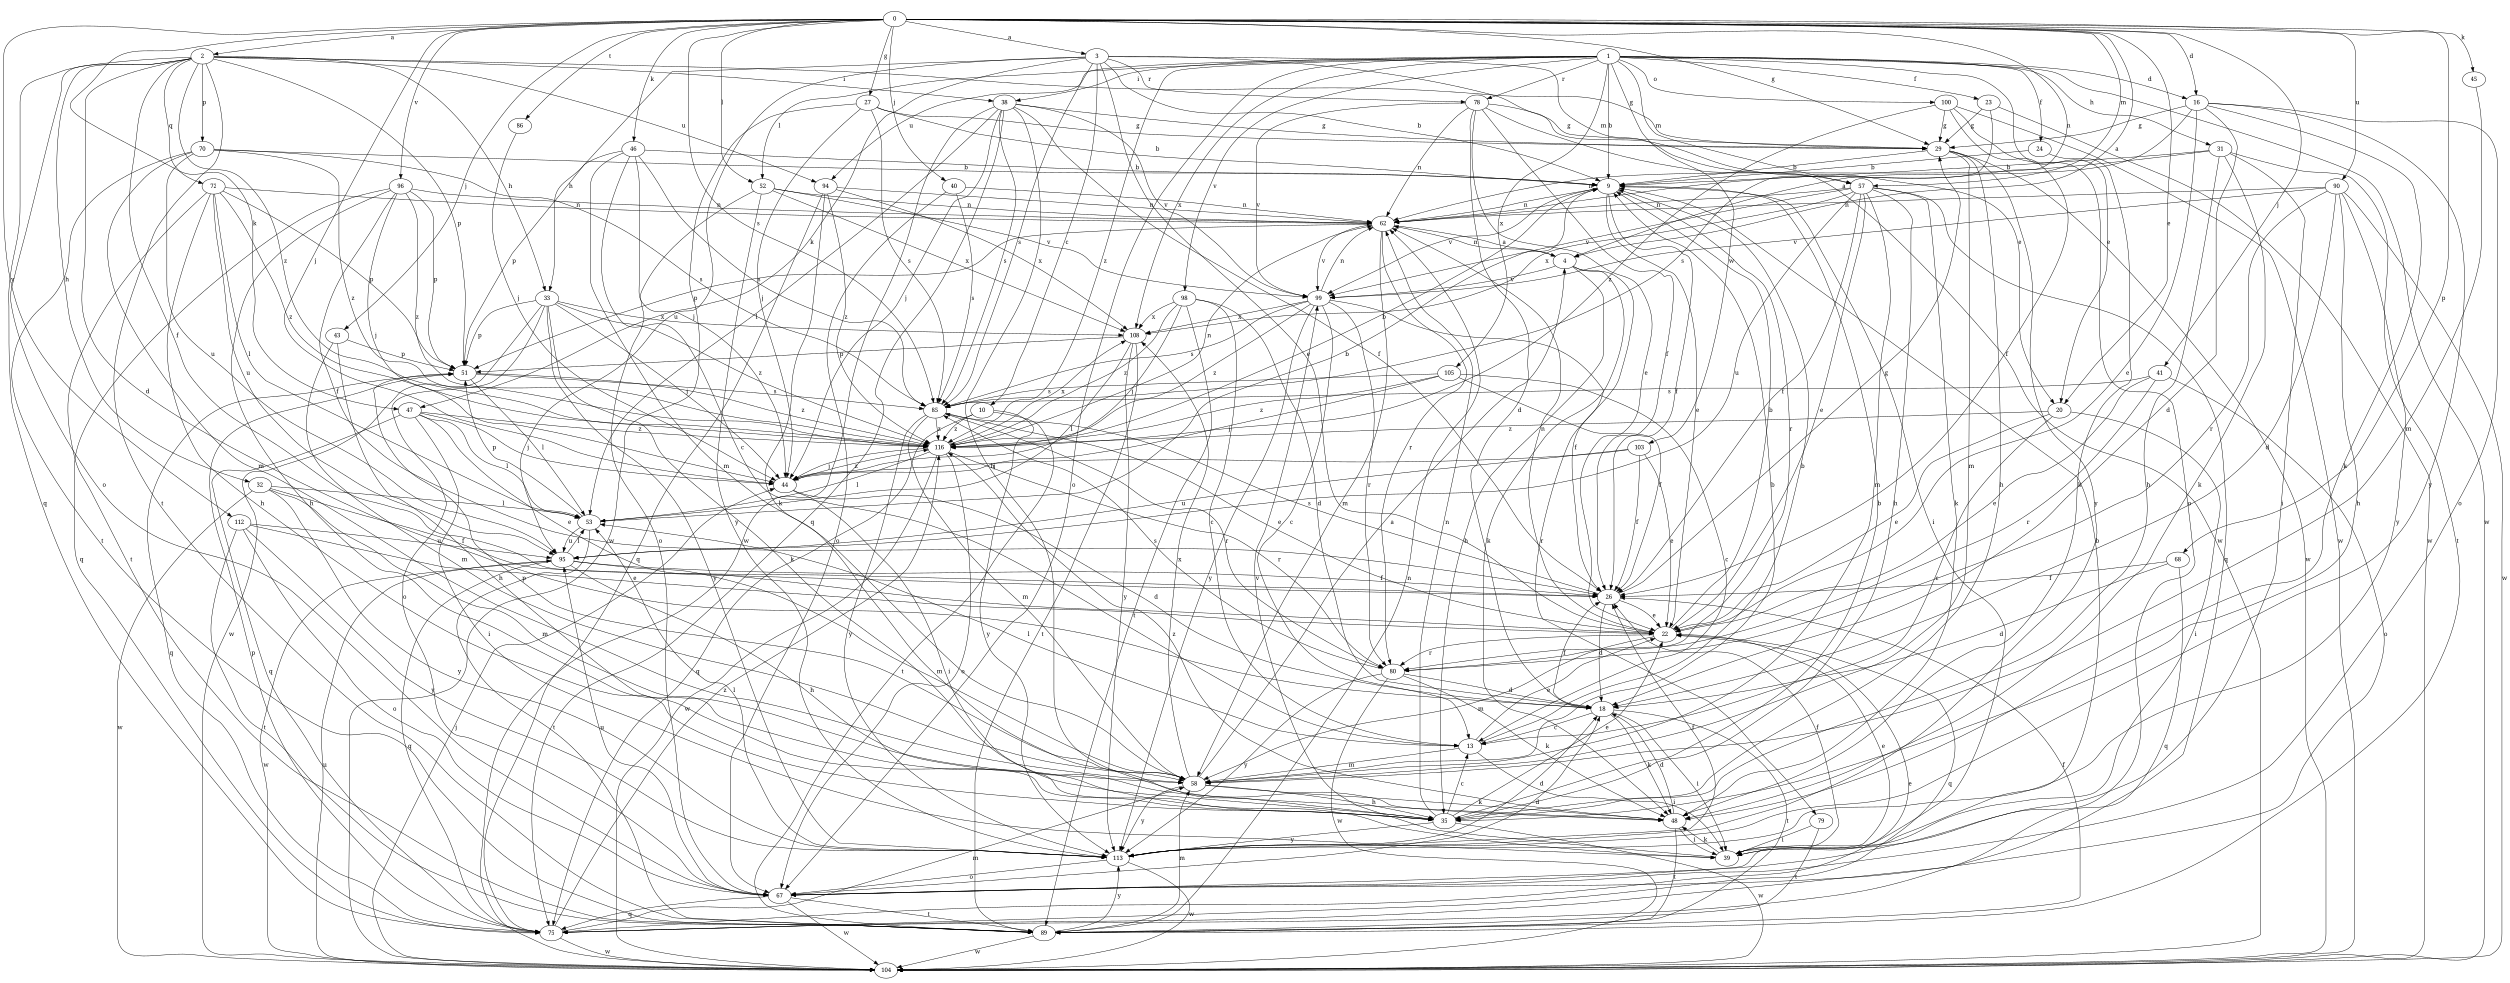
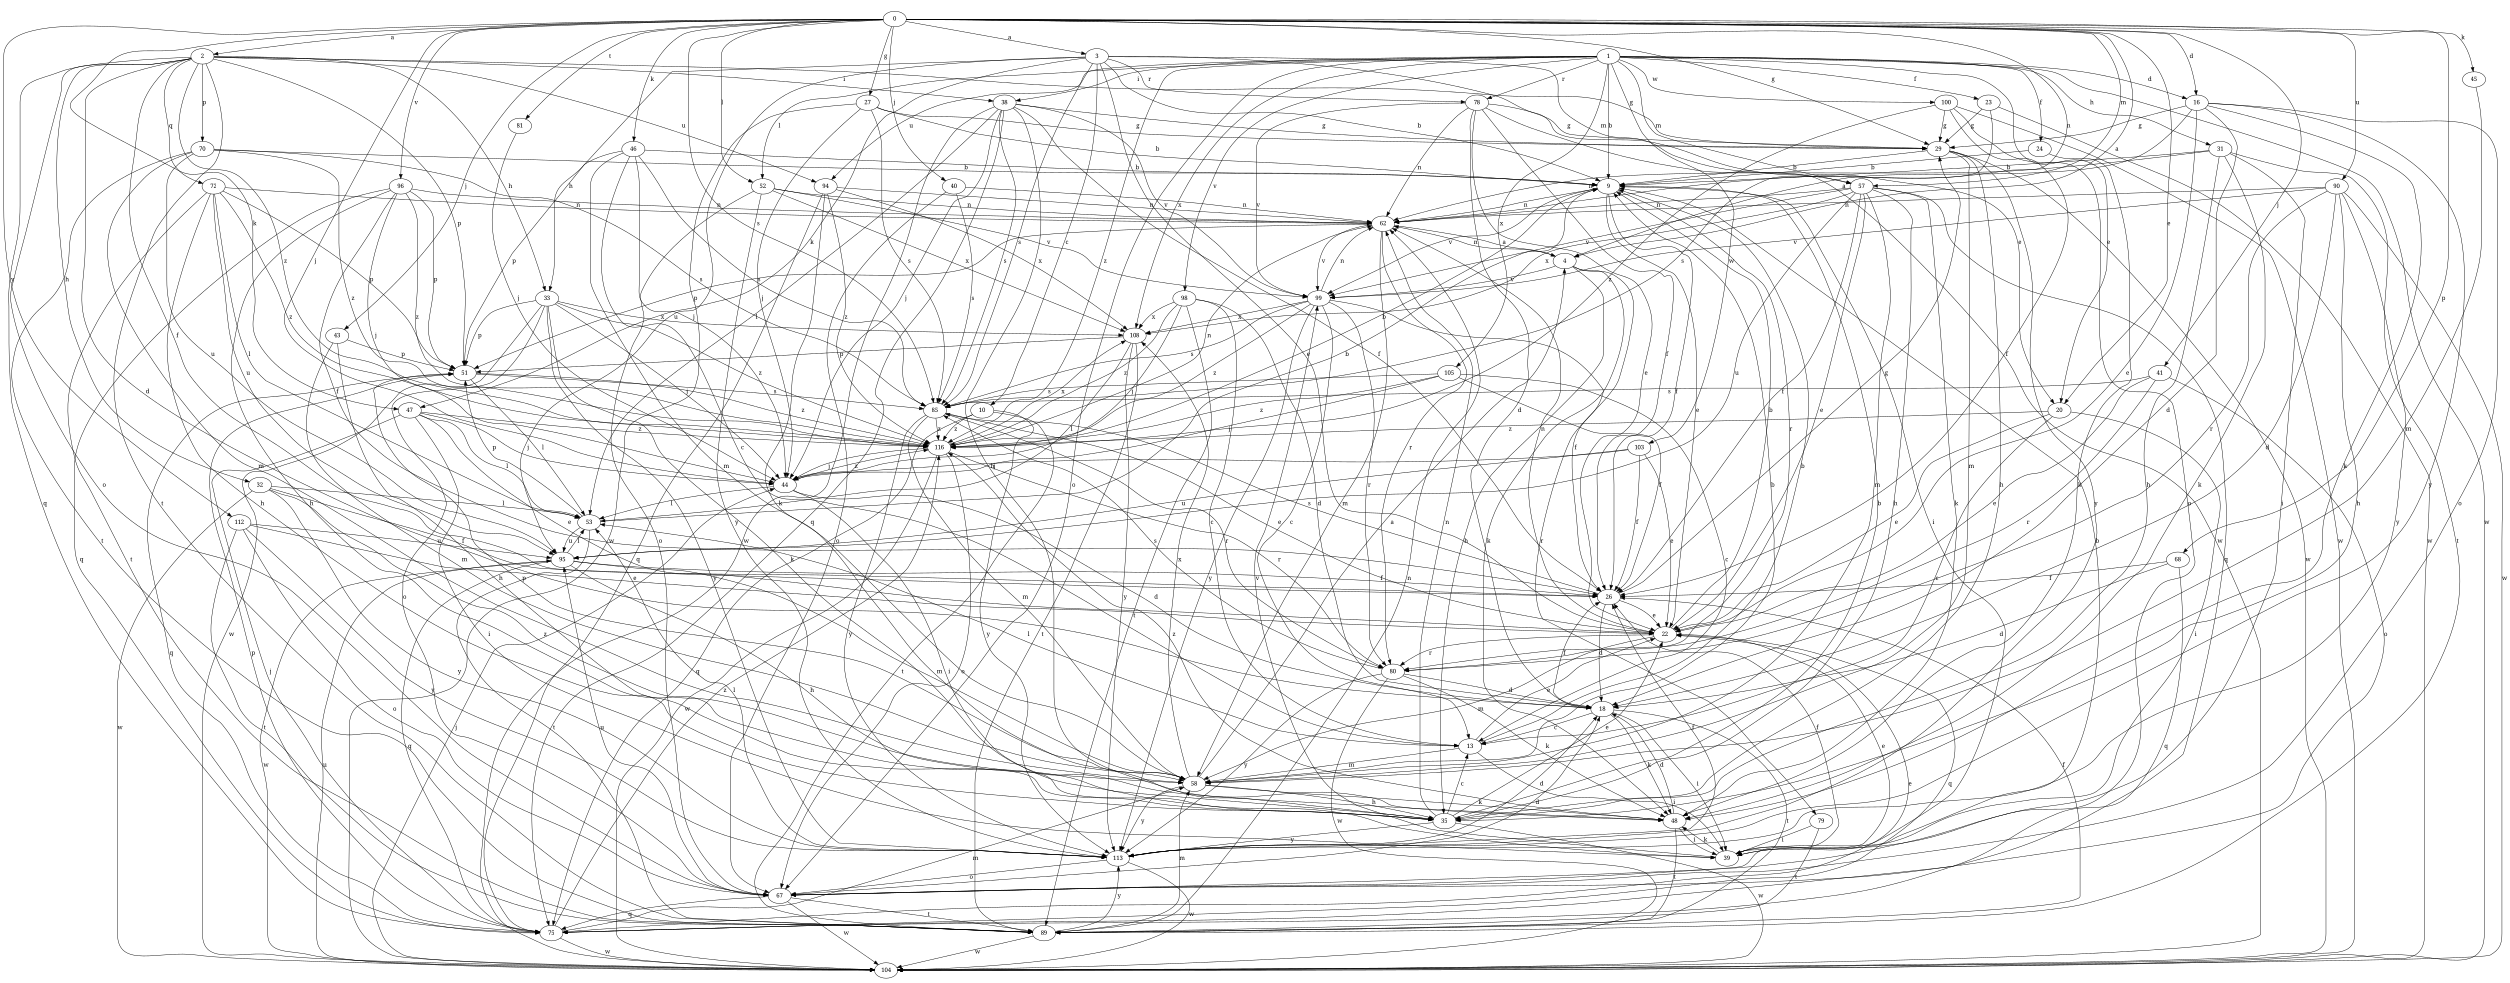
(1655, 80) -> (1655, 80)
(520, 126) -> (520, 126)
(754, 502) -> (688, 497)
(545, 634) -> (545, 634)
(271, 672) -> (271, 672)
